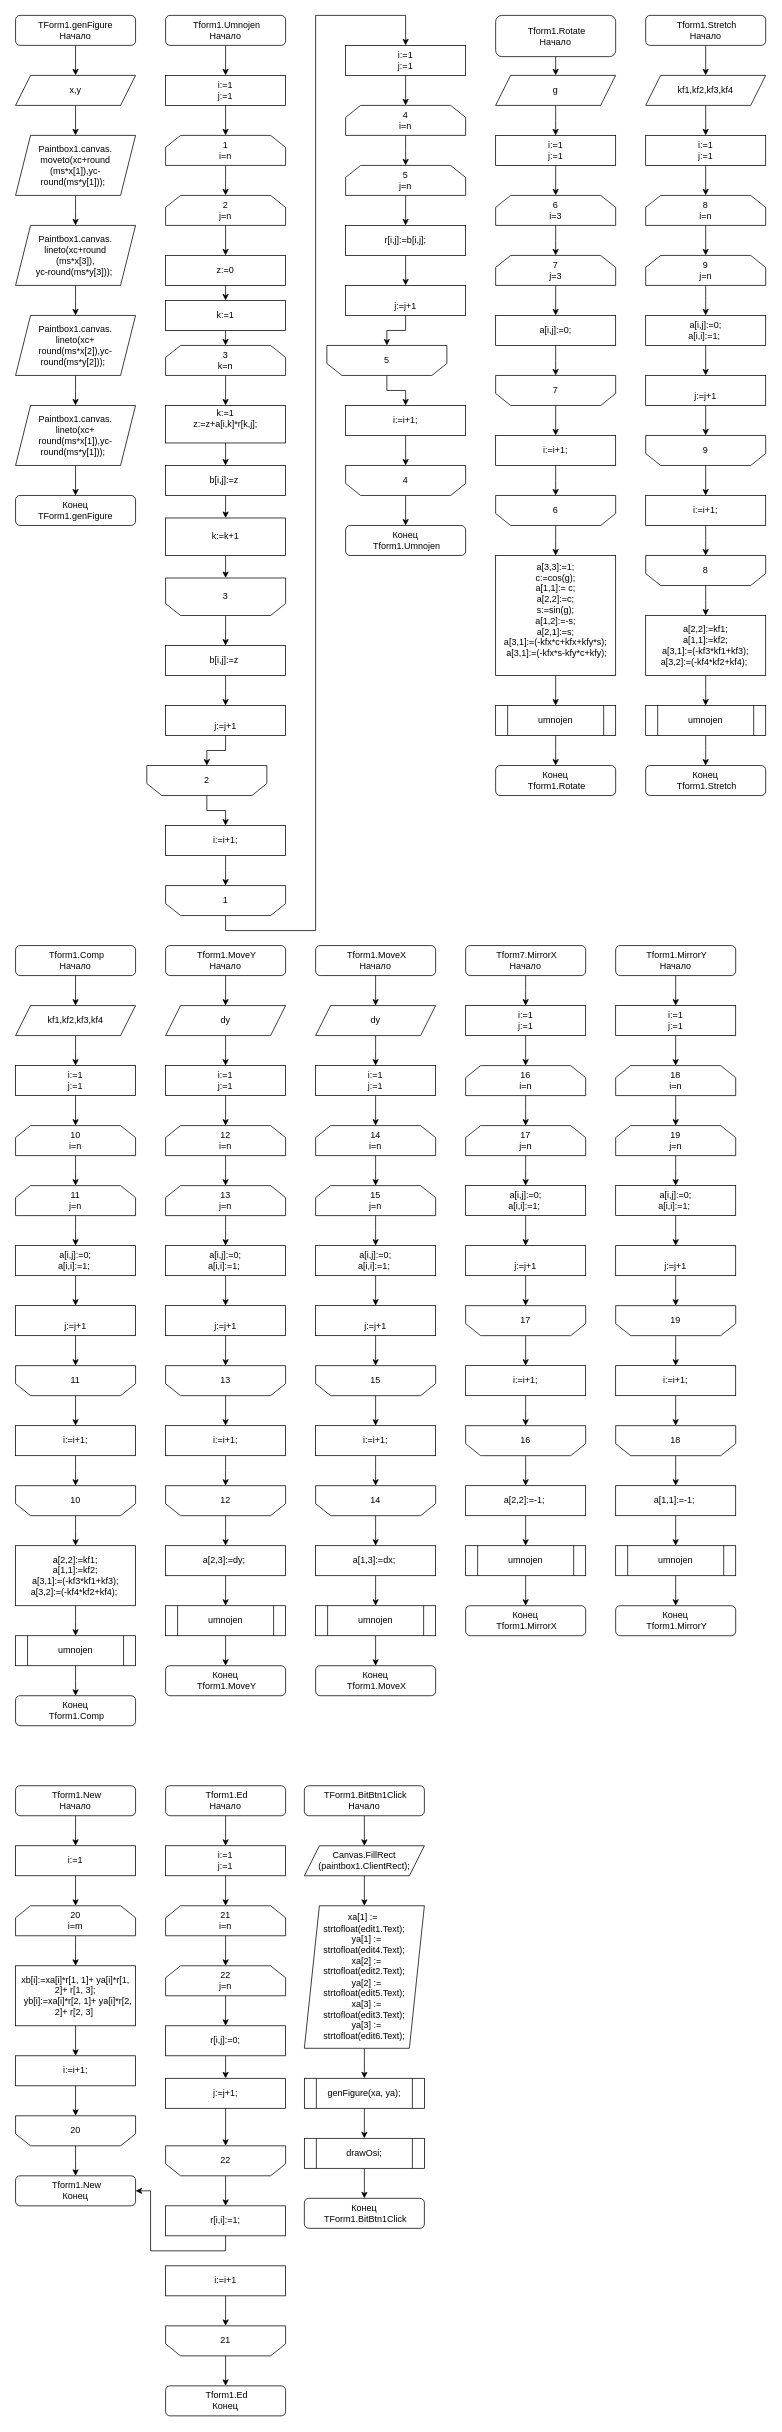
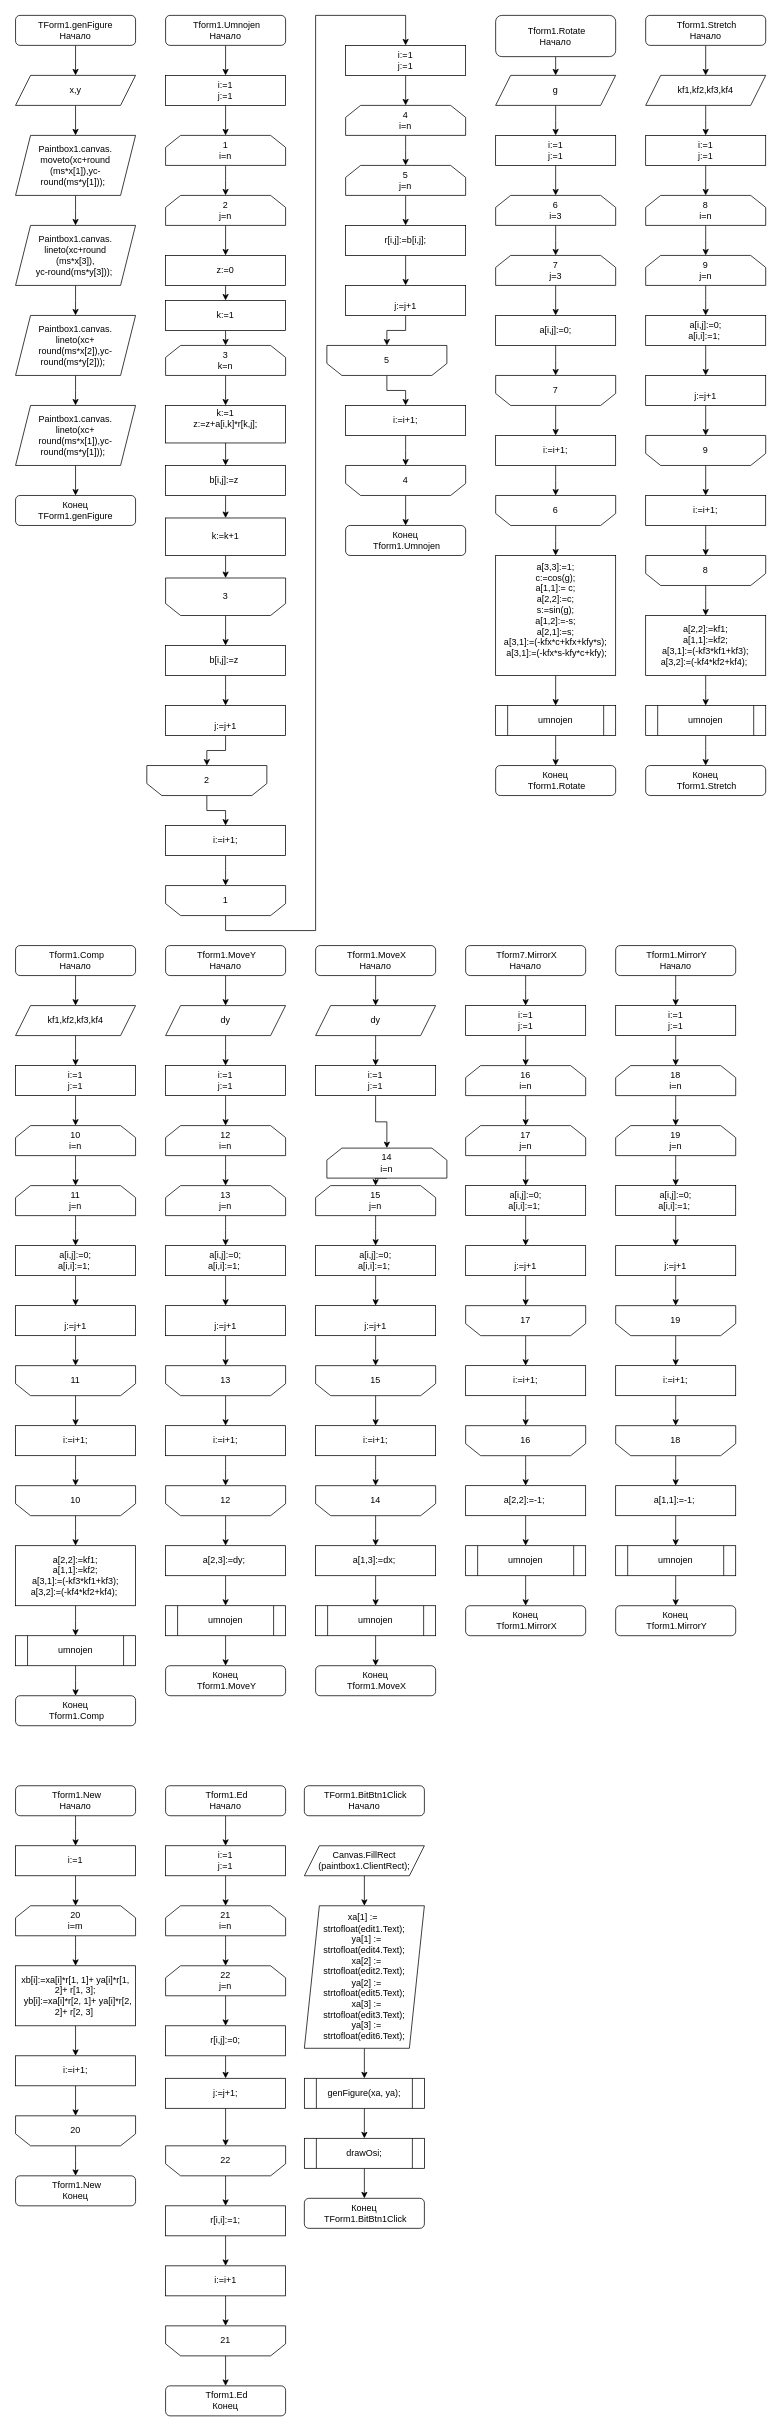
(375, 1140) -> (387, 1163)
(364, 1827) -> none
(154, 2250) -> (225, 2255)
